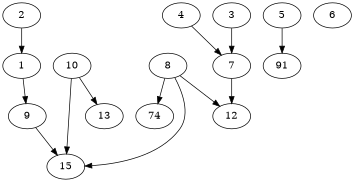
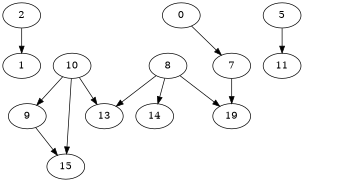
(181, 15) -> (181, 15)
(232, 15) -> none
(332, 15) -> none
(282, 66) -> (282, 66)
(24, 88) -> (52, 88)
(155, 116) -> (155, 116)
(232, 116) -> (232, 116)
(164, 144) -> (139, 89)
